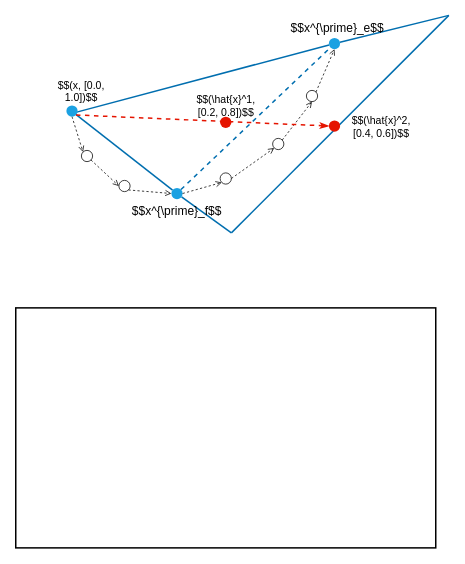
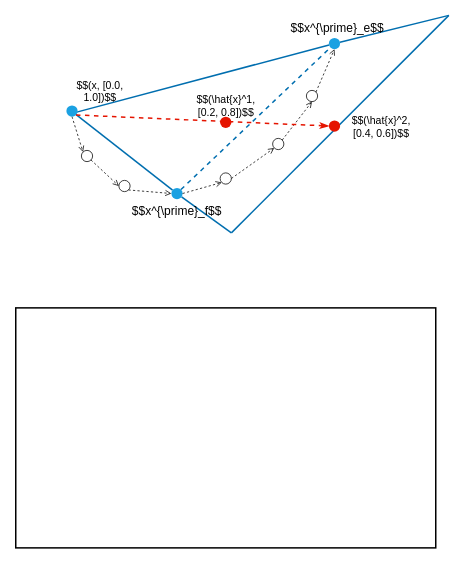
(81, 91) -> (100, 91)
